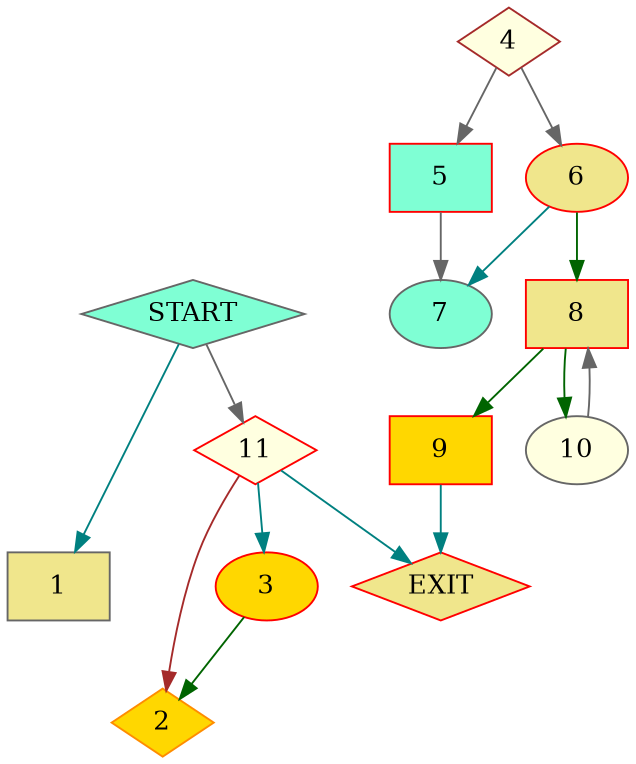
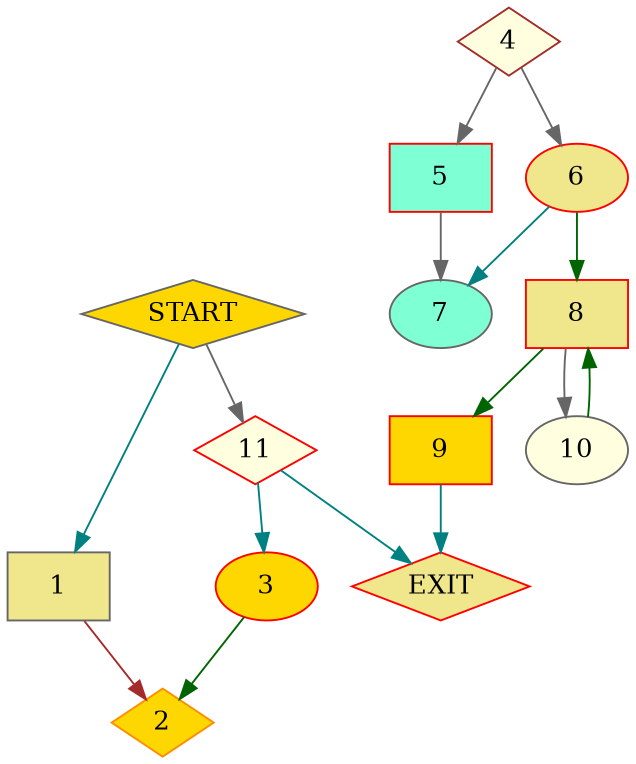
(193, 314) -> (193, 314)
(564, 373) -> (564, 373)
(590, 392) -> (590, 392)
(193, 570) -> (109, 653)
